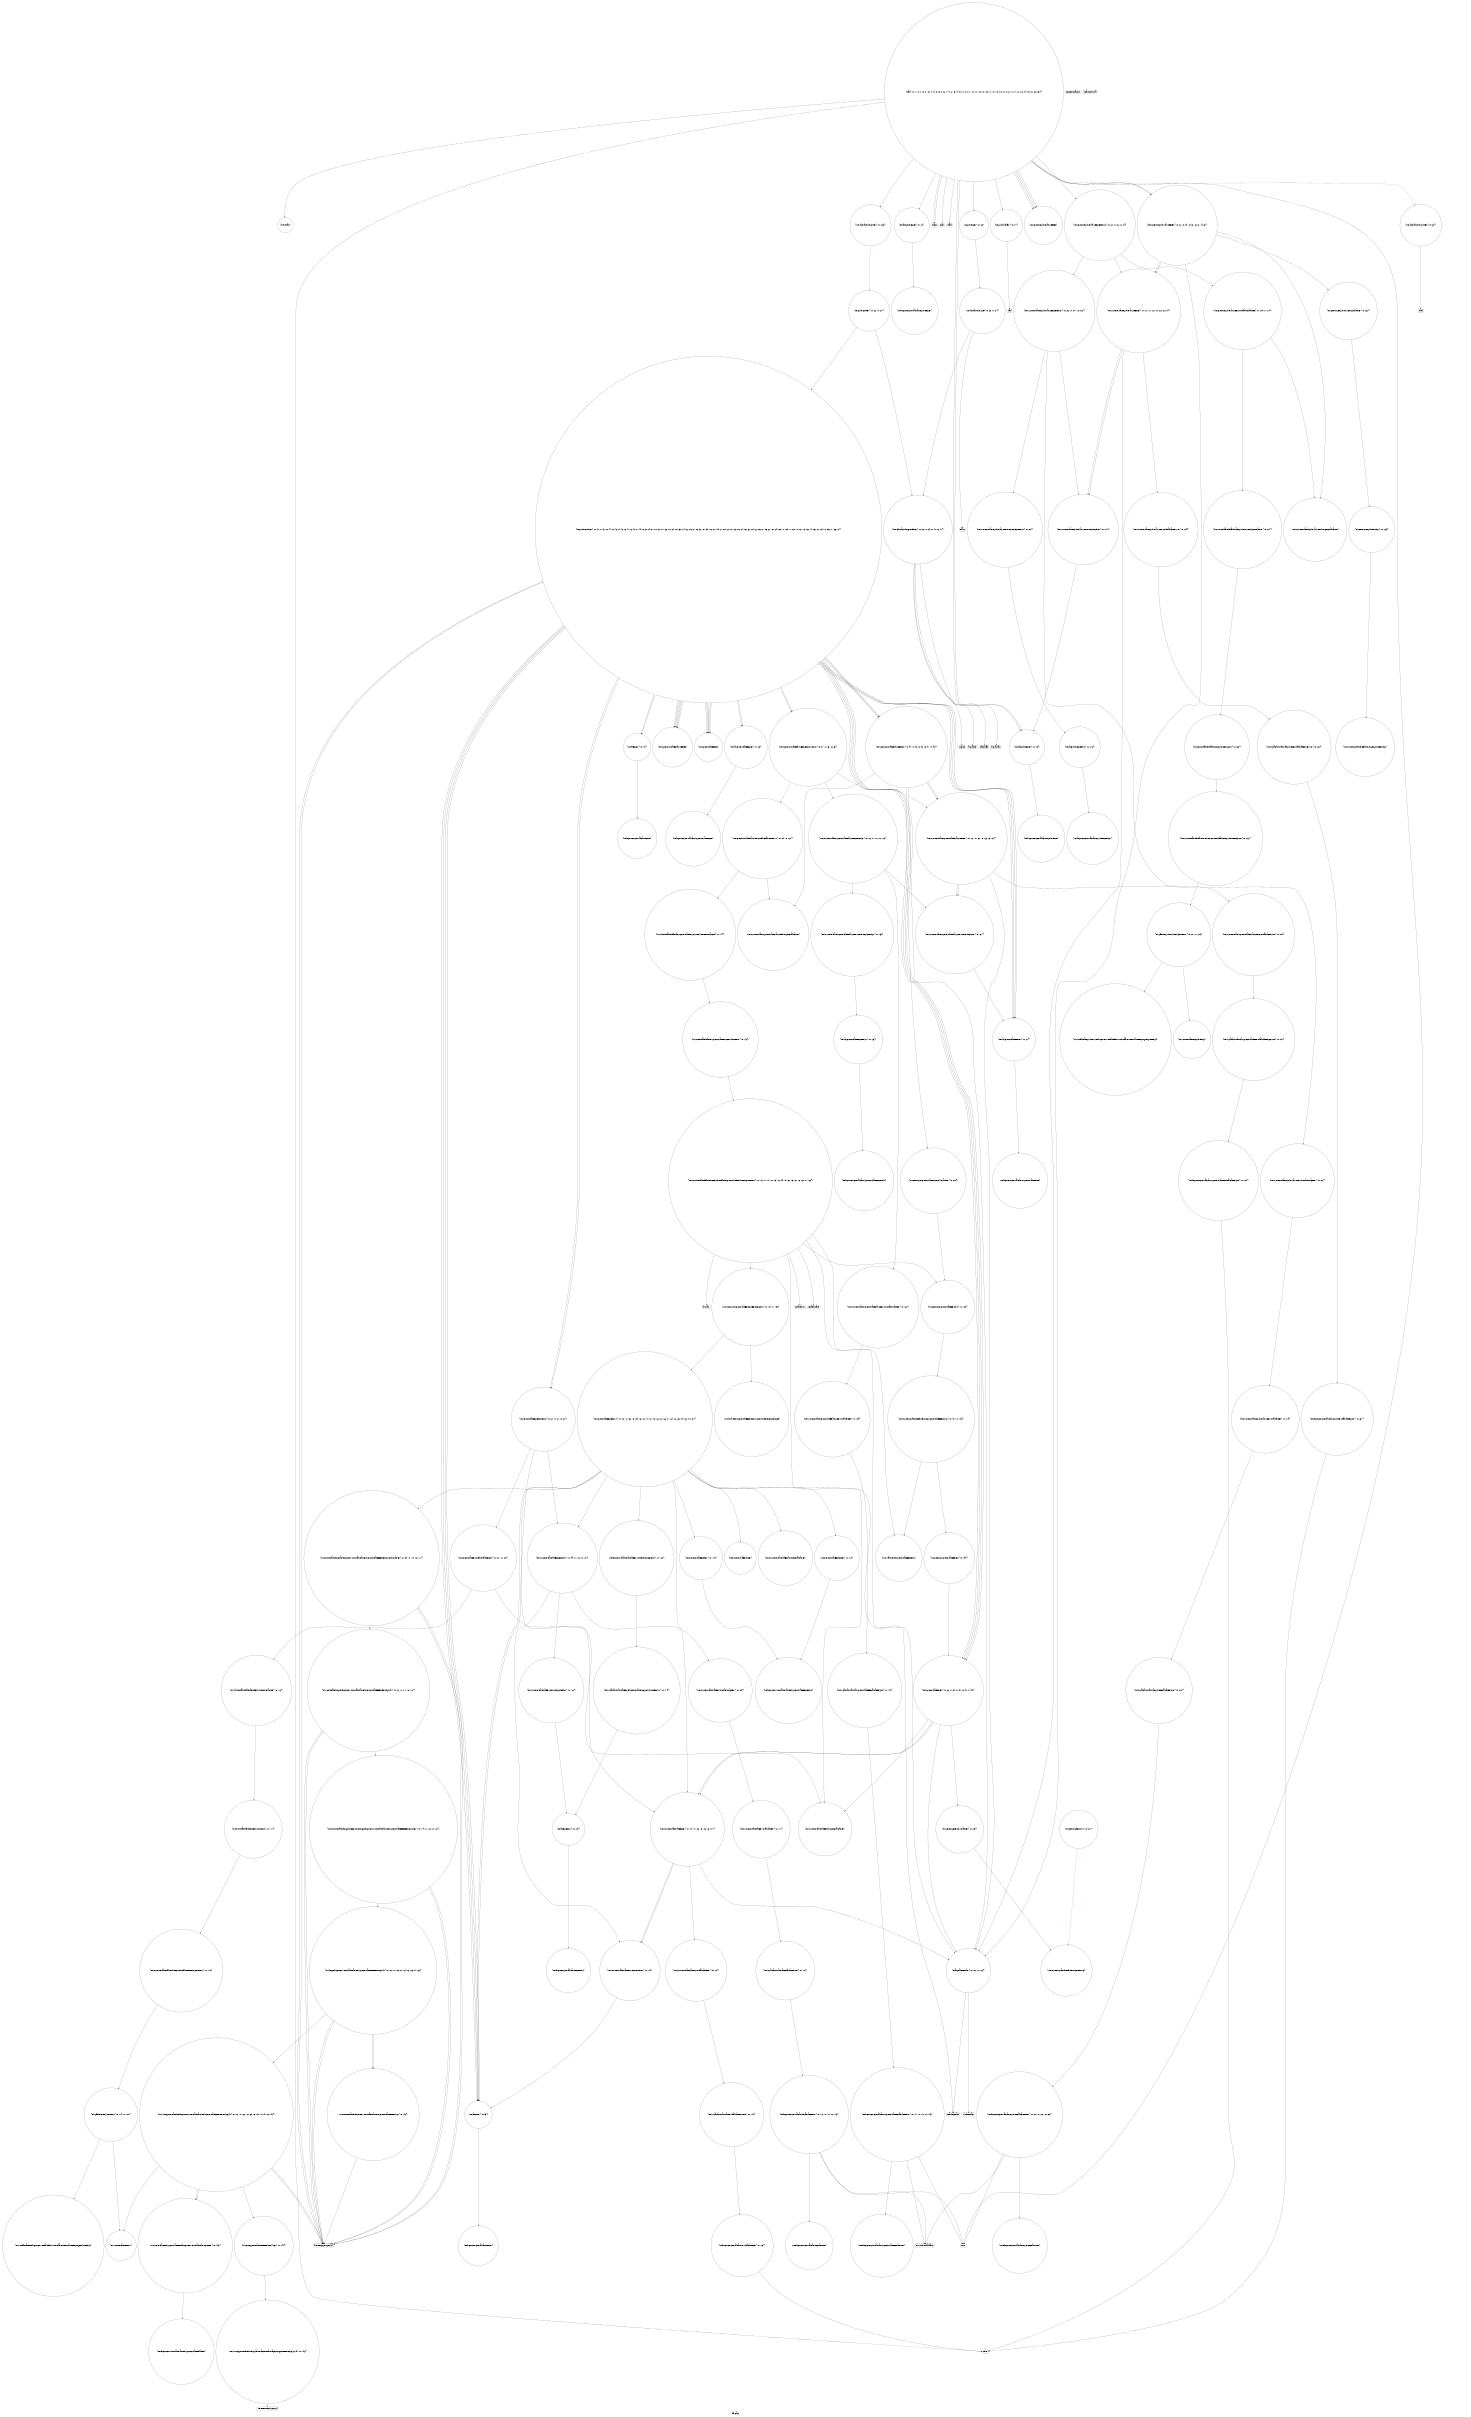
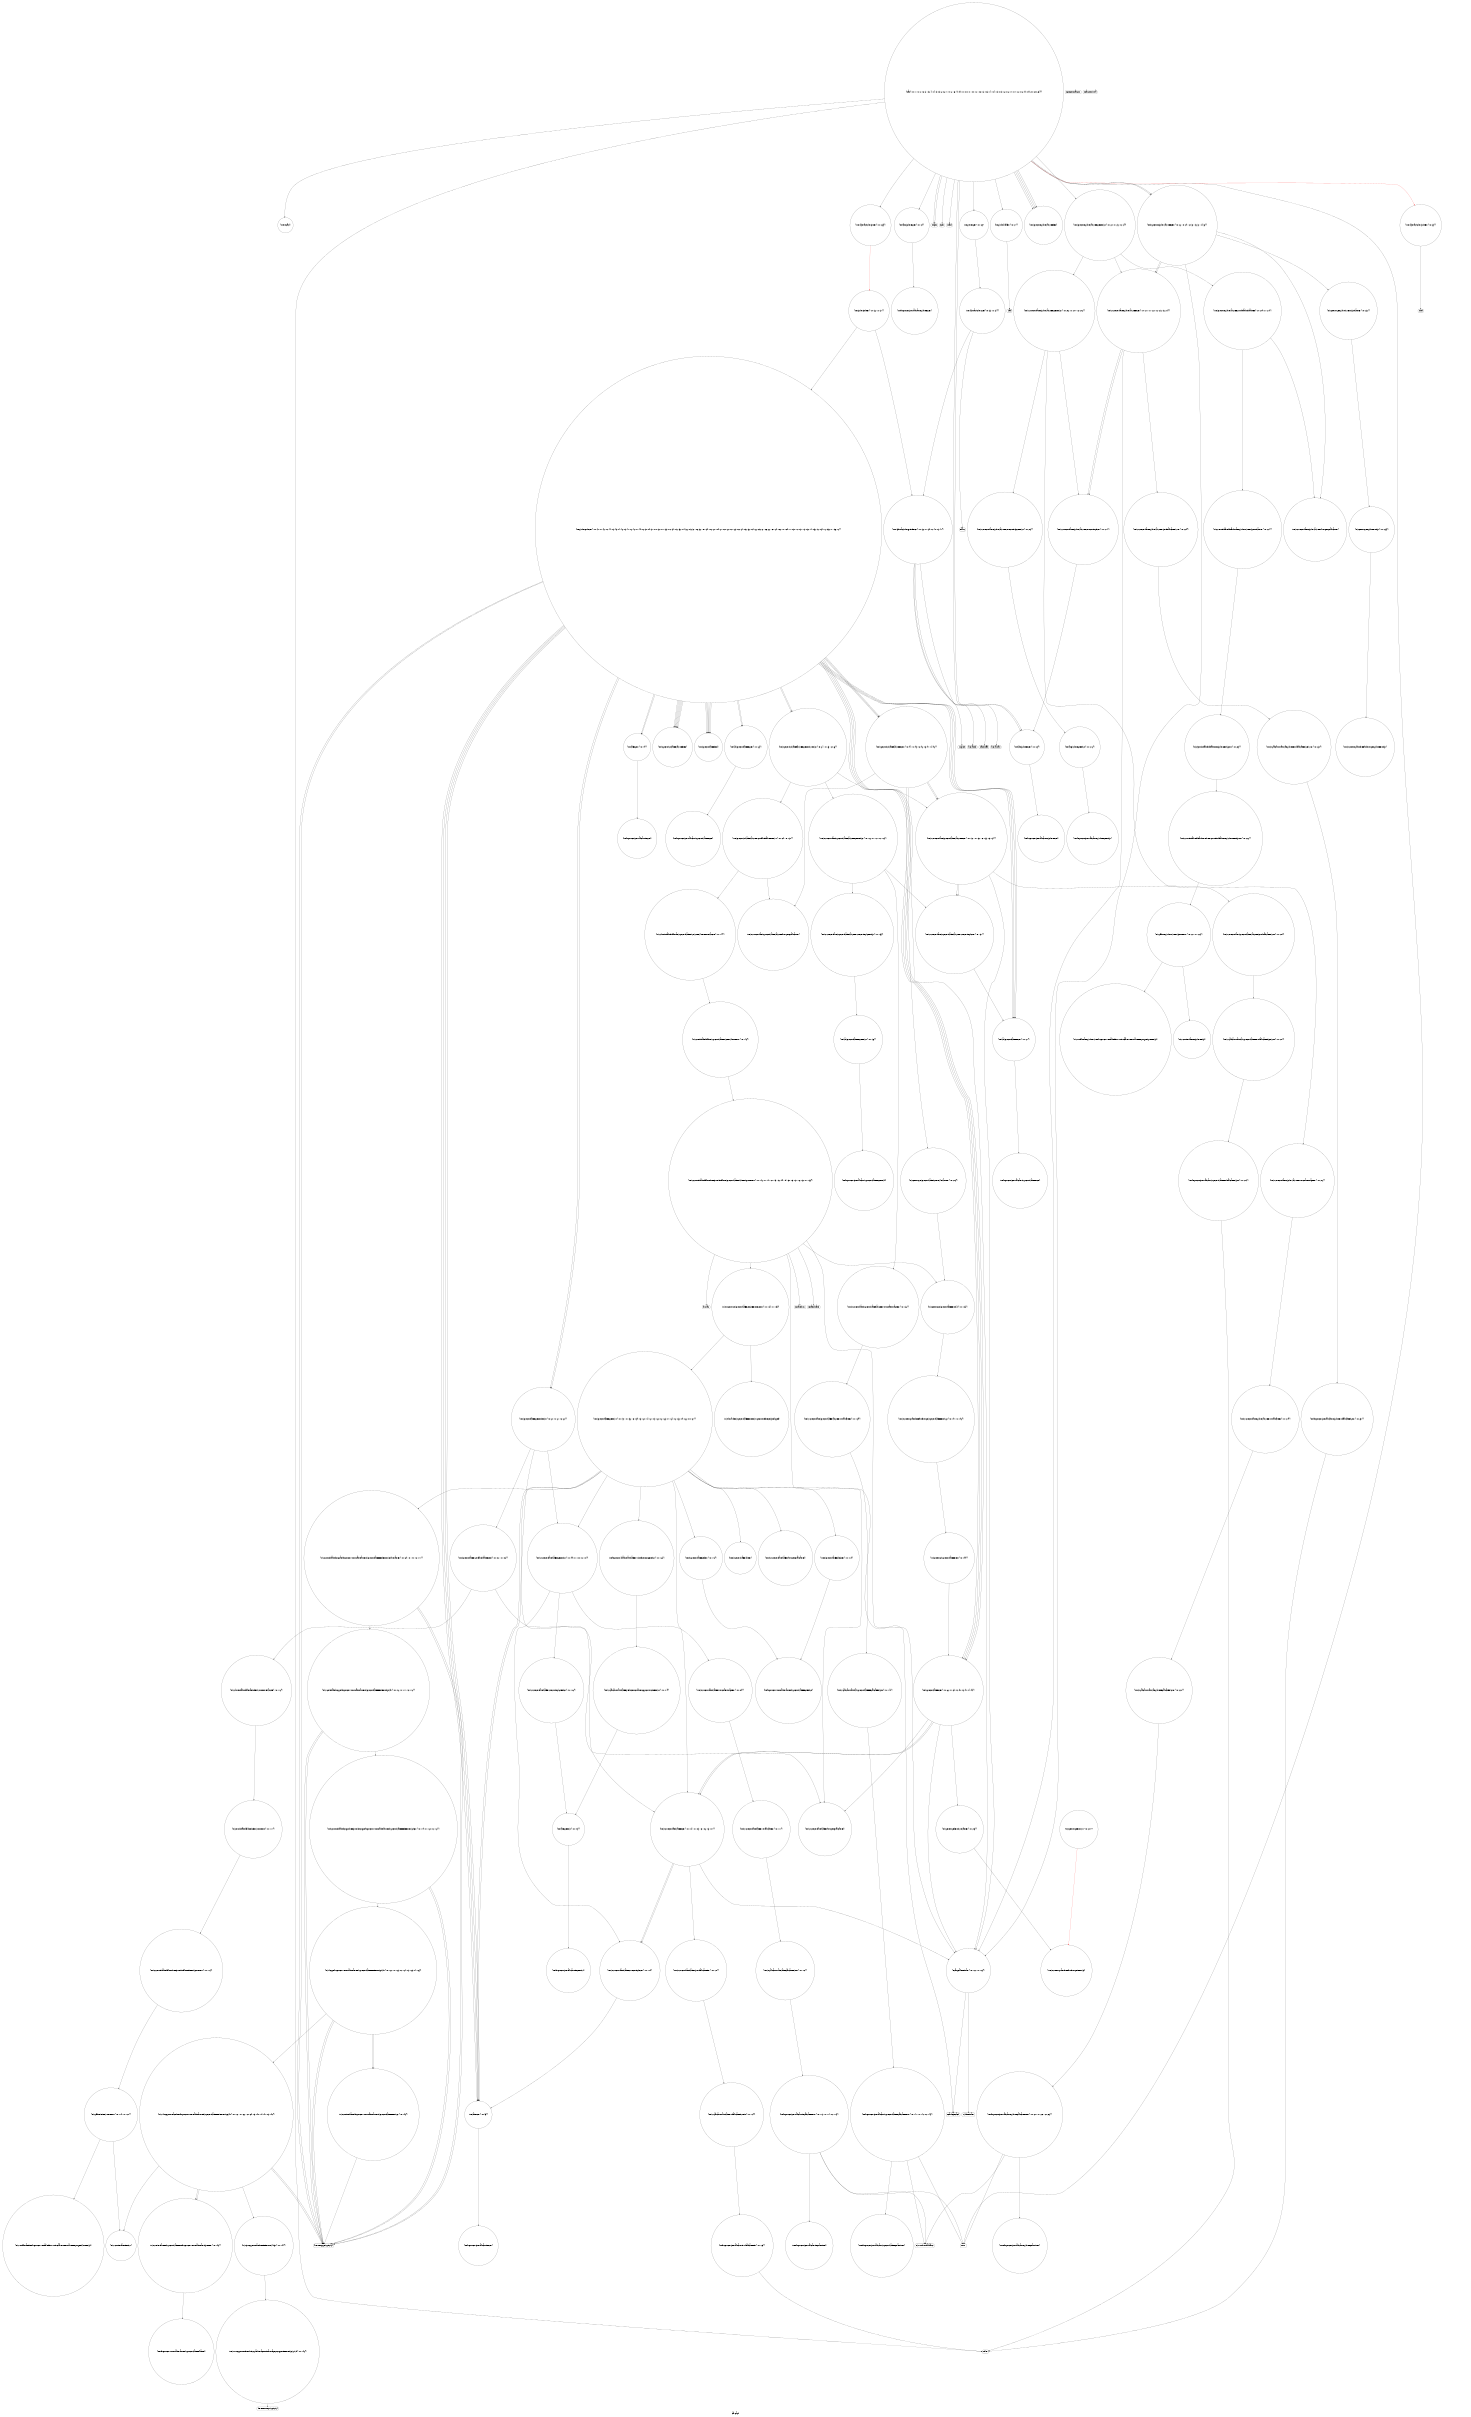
(899, 1558) -> none
